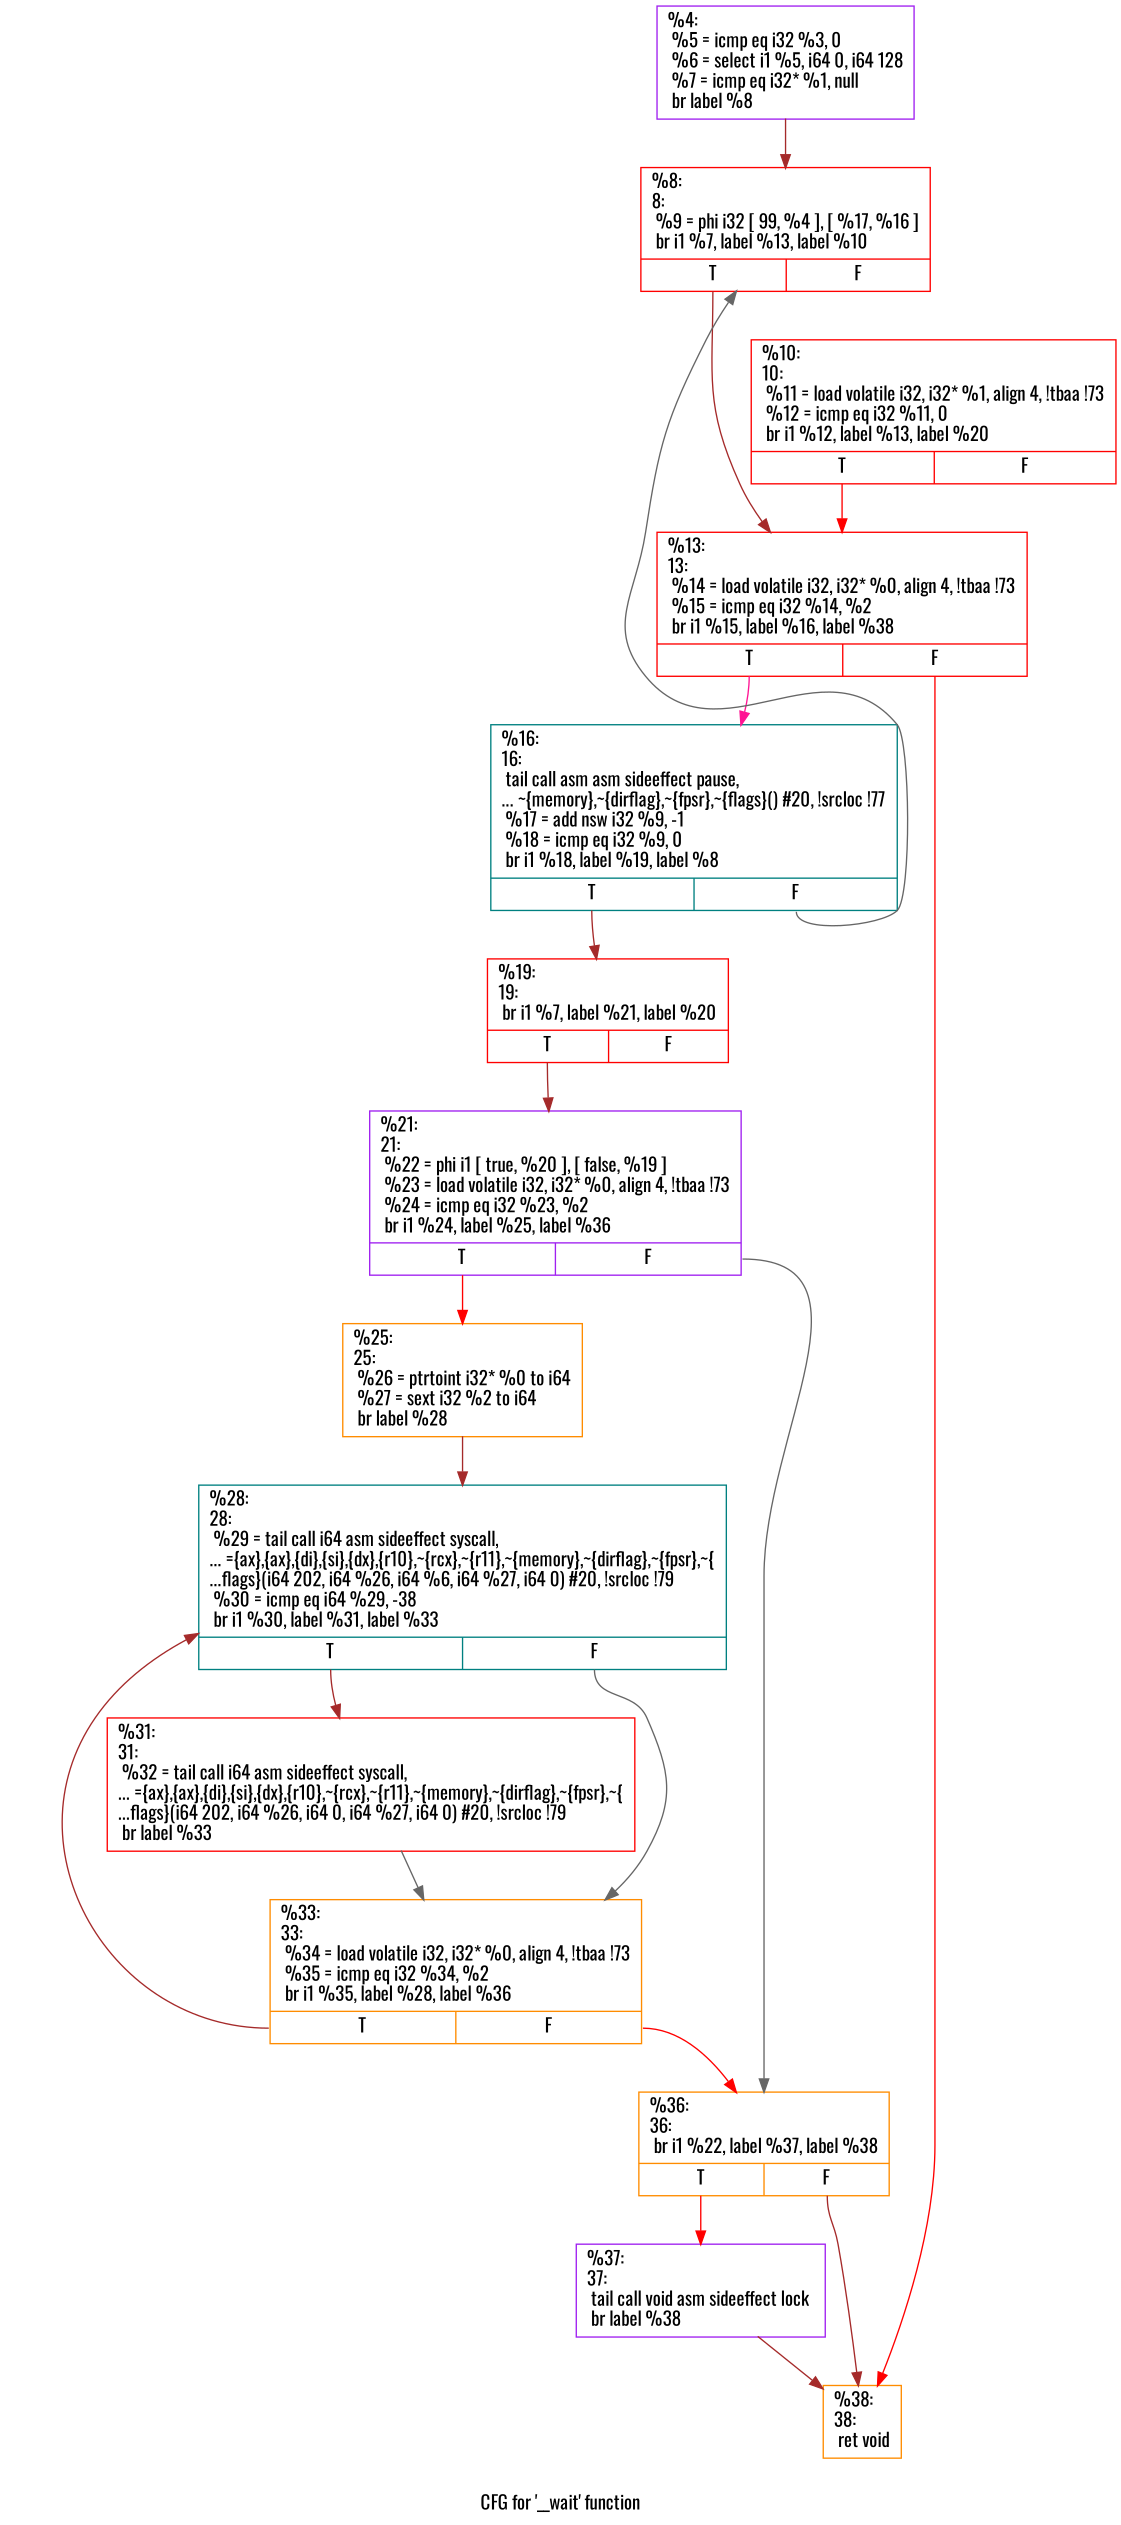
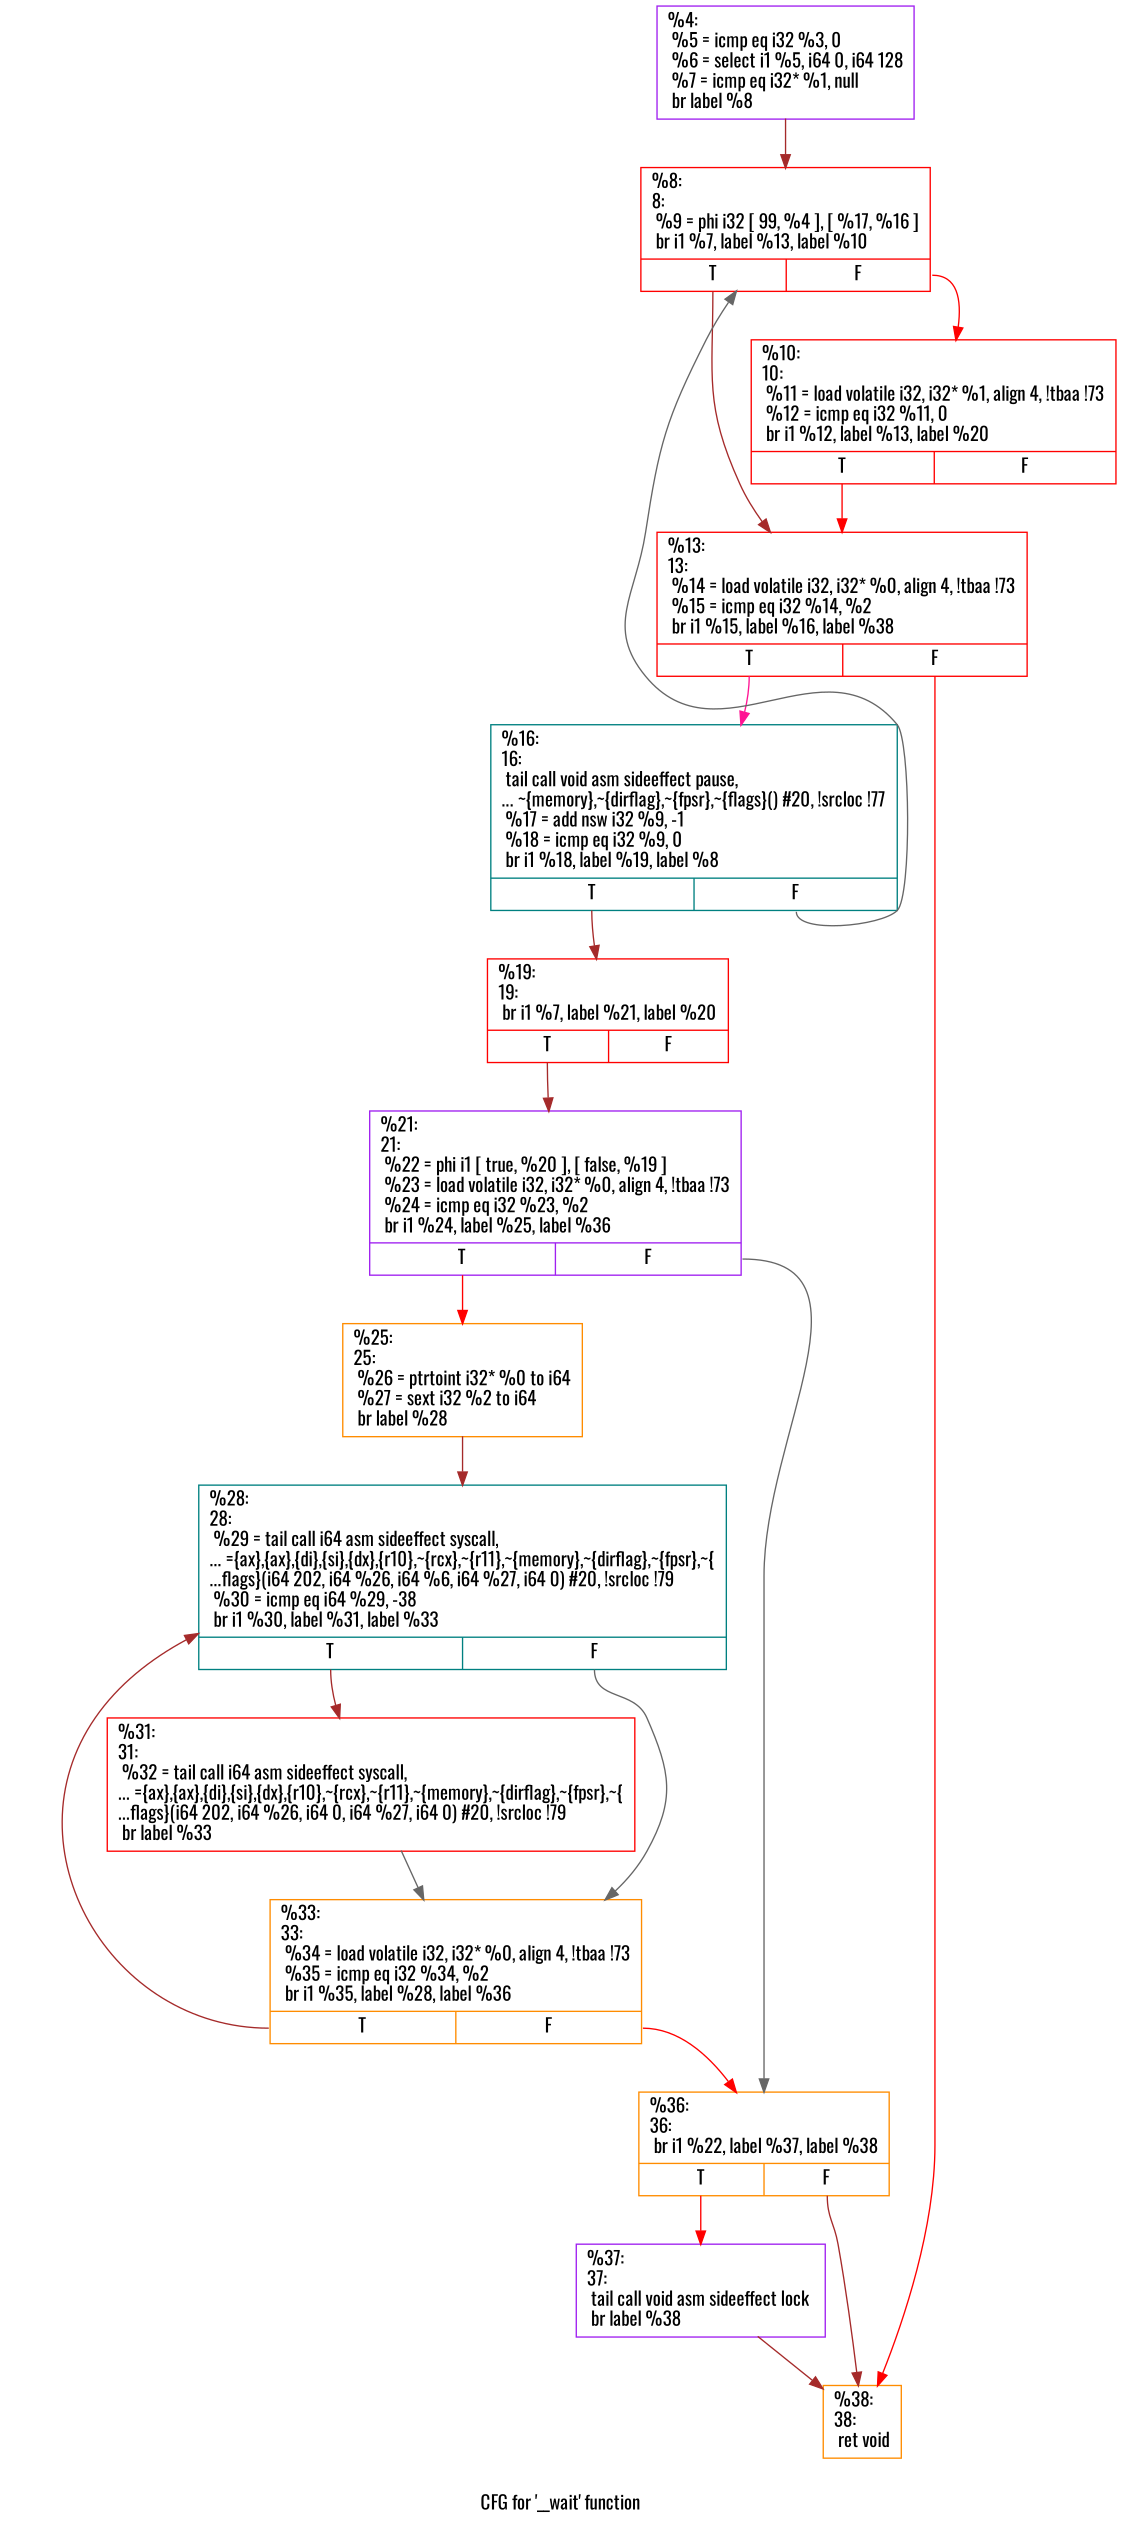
none -> (957, 294)
(621, 781) -> (620, 781)
